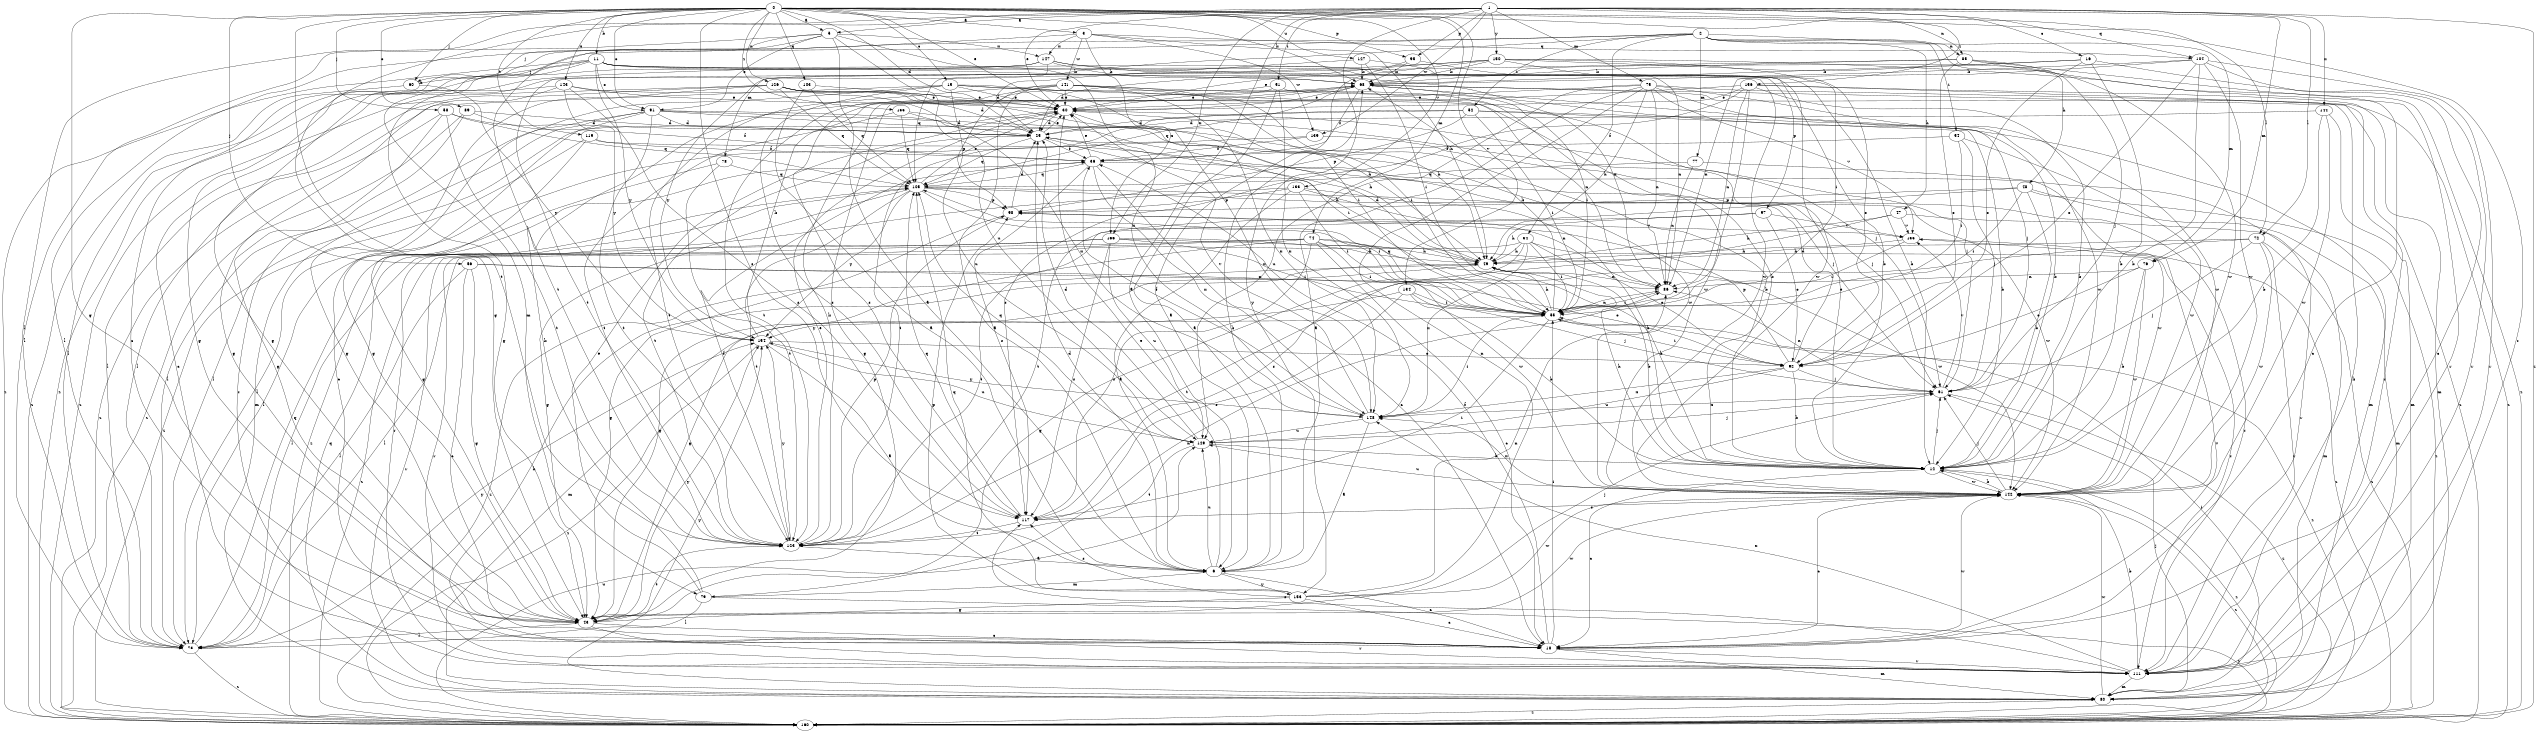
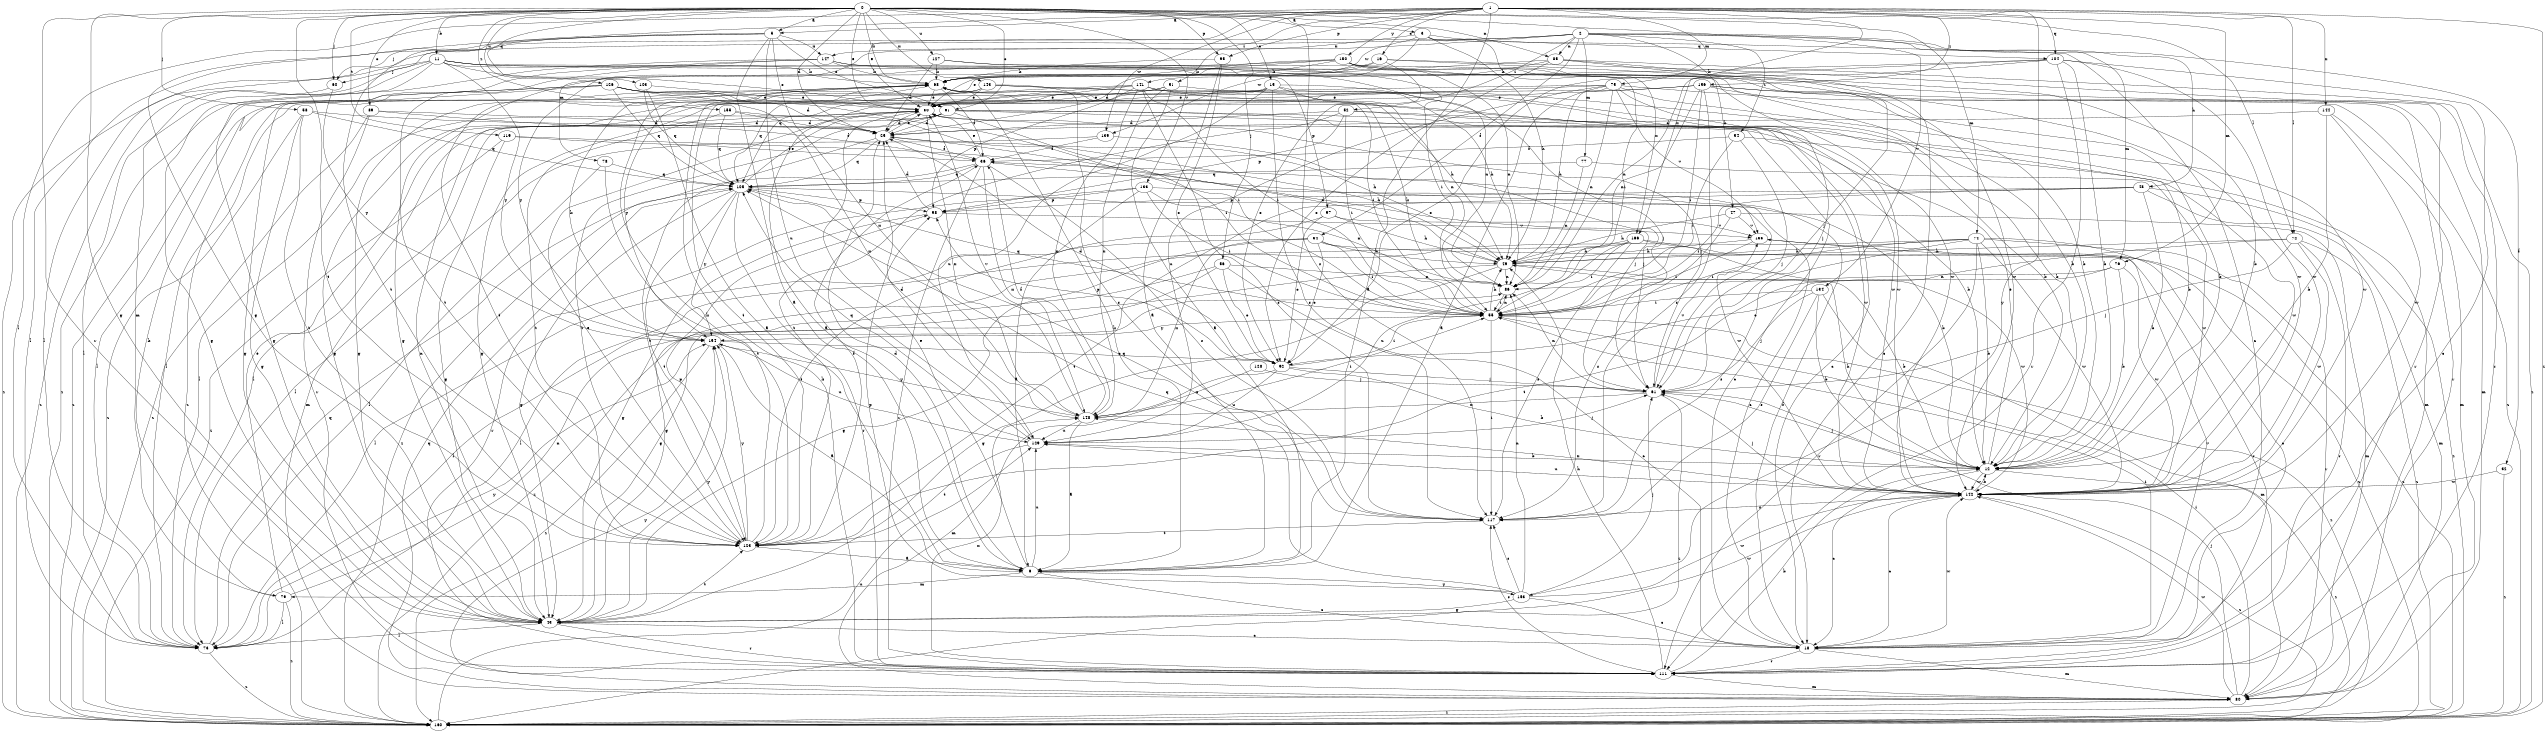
(1273, 230) -> none
none -> (1258, 367)
none -> (2504, 469)
